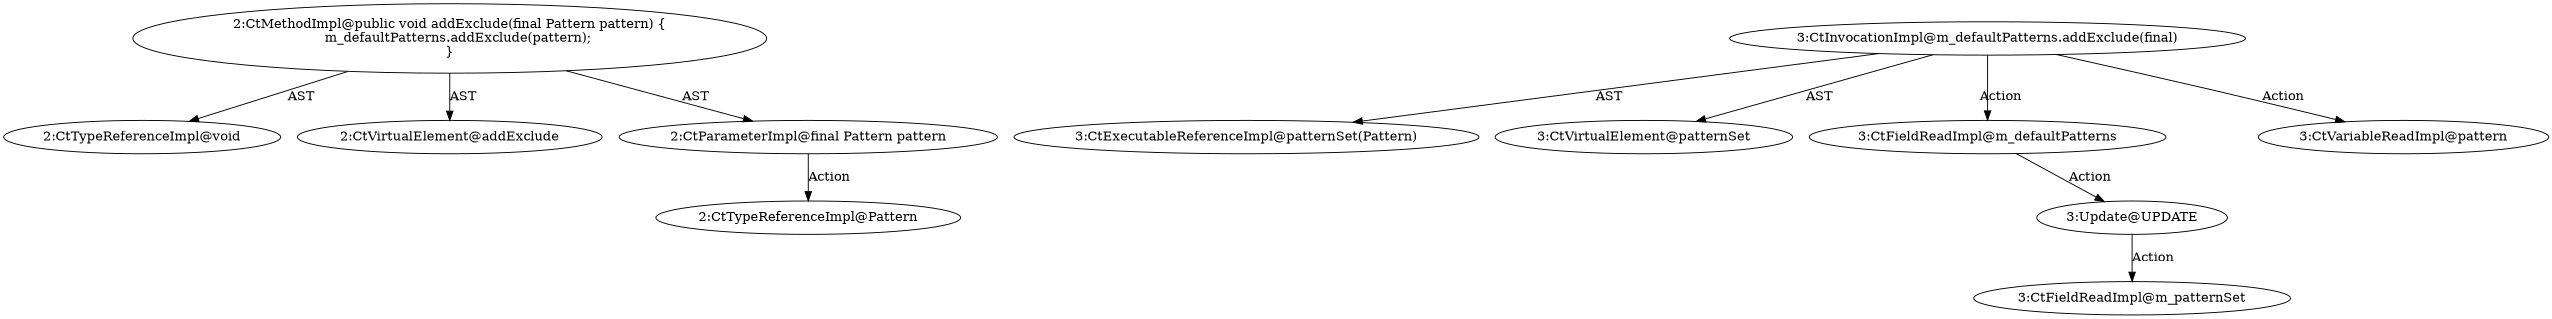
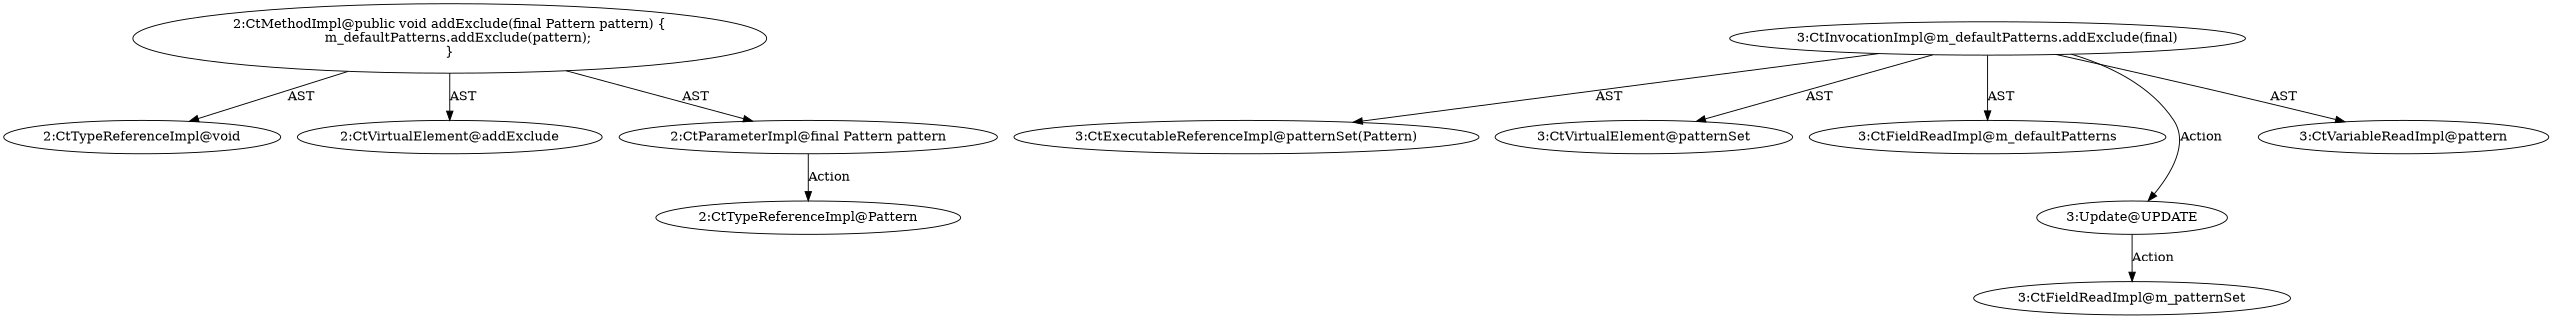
(2001, 97) -> (2001, 97)
(2284, 97) -> (2284, 97)
(2056, 175) -> (2160, 104)
